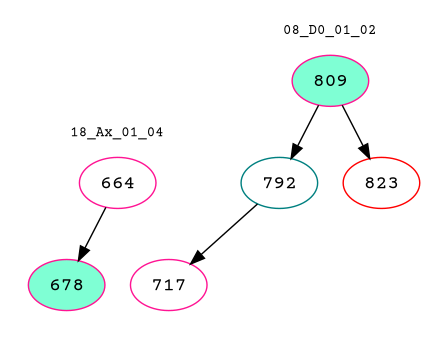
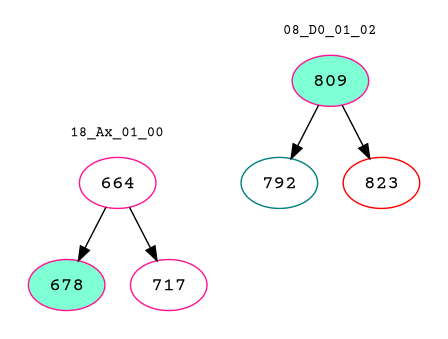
(118, 133) -> (118, 133)
(229, 229) -> (140, 228)
